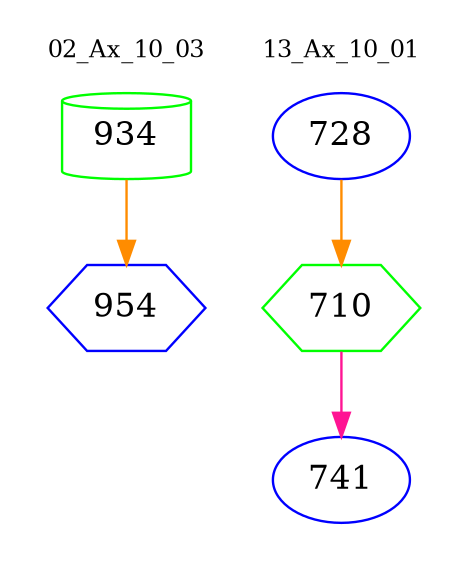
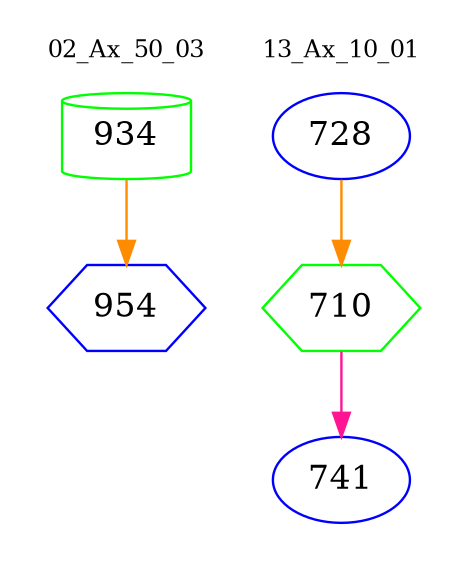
(127, 51) -> (127, 51)
